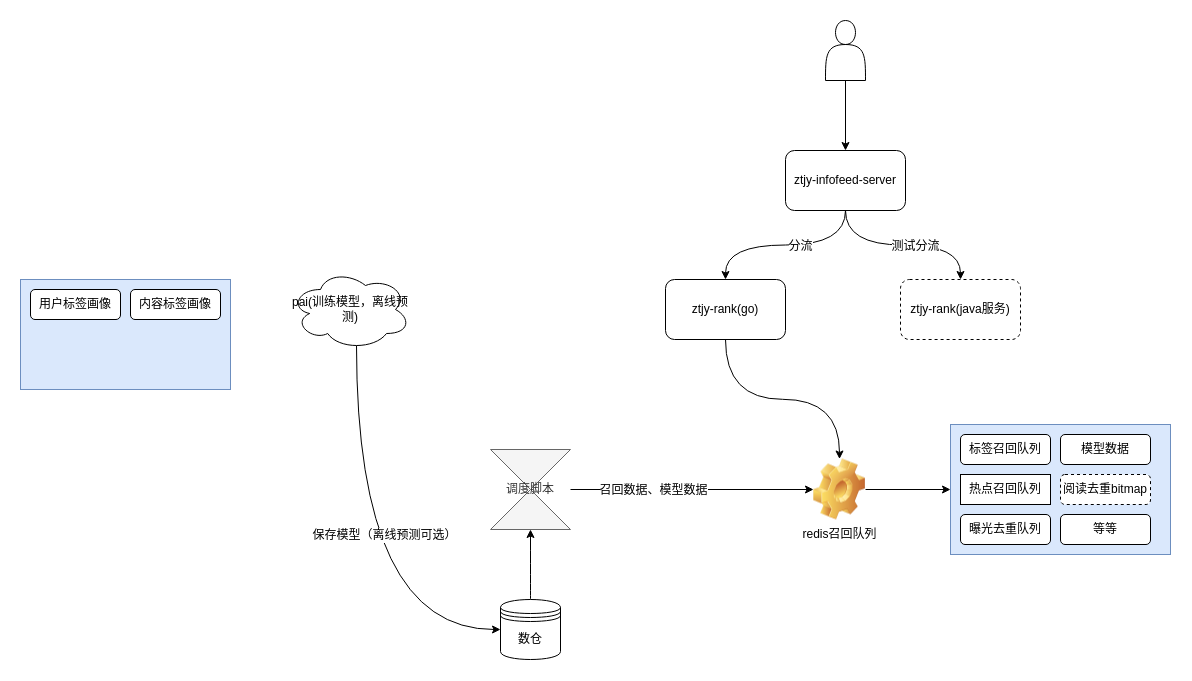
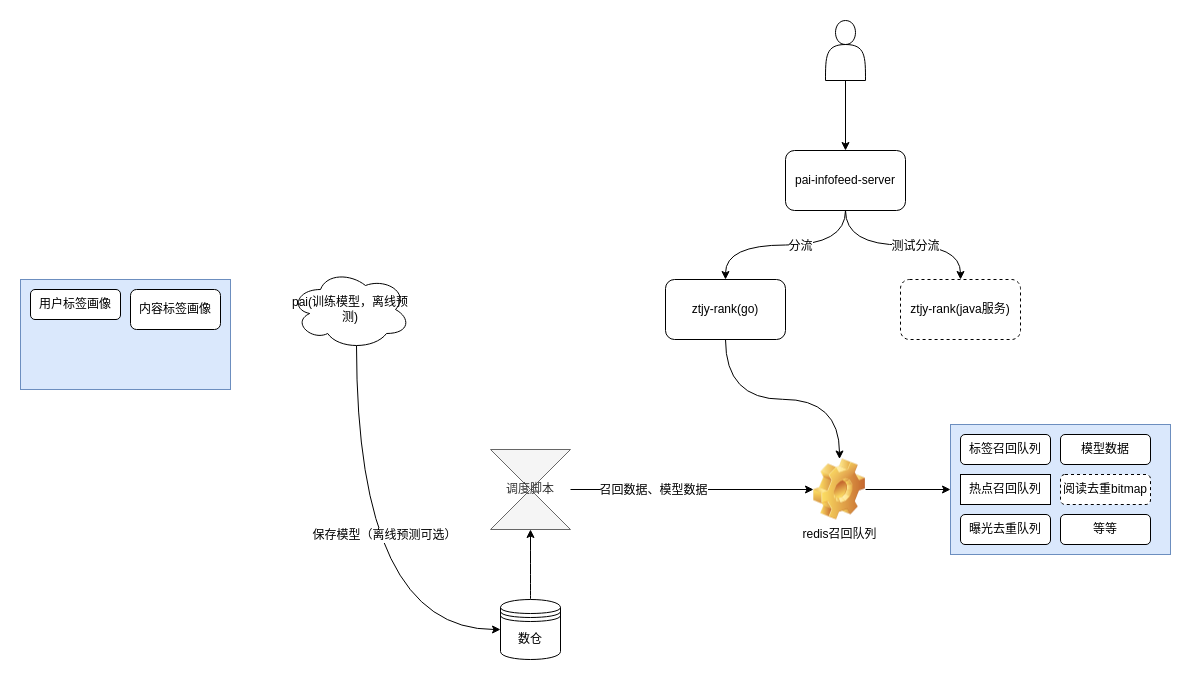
(846, 181) -> (846, 181)
(176, 305) -> (176, 310)
